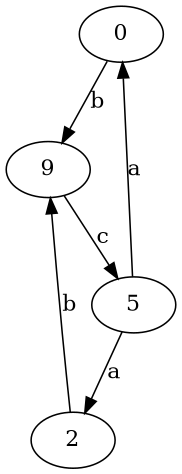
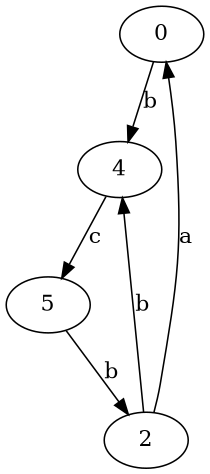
(48, 170) -> (120, 170)
(128, 178) -> (178, 246)
(114, 373) -> (112, 373)
